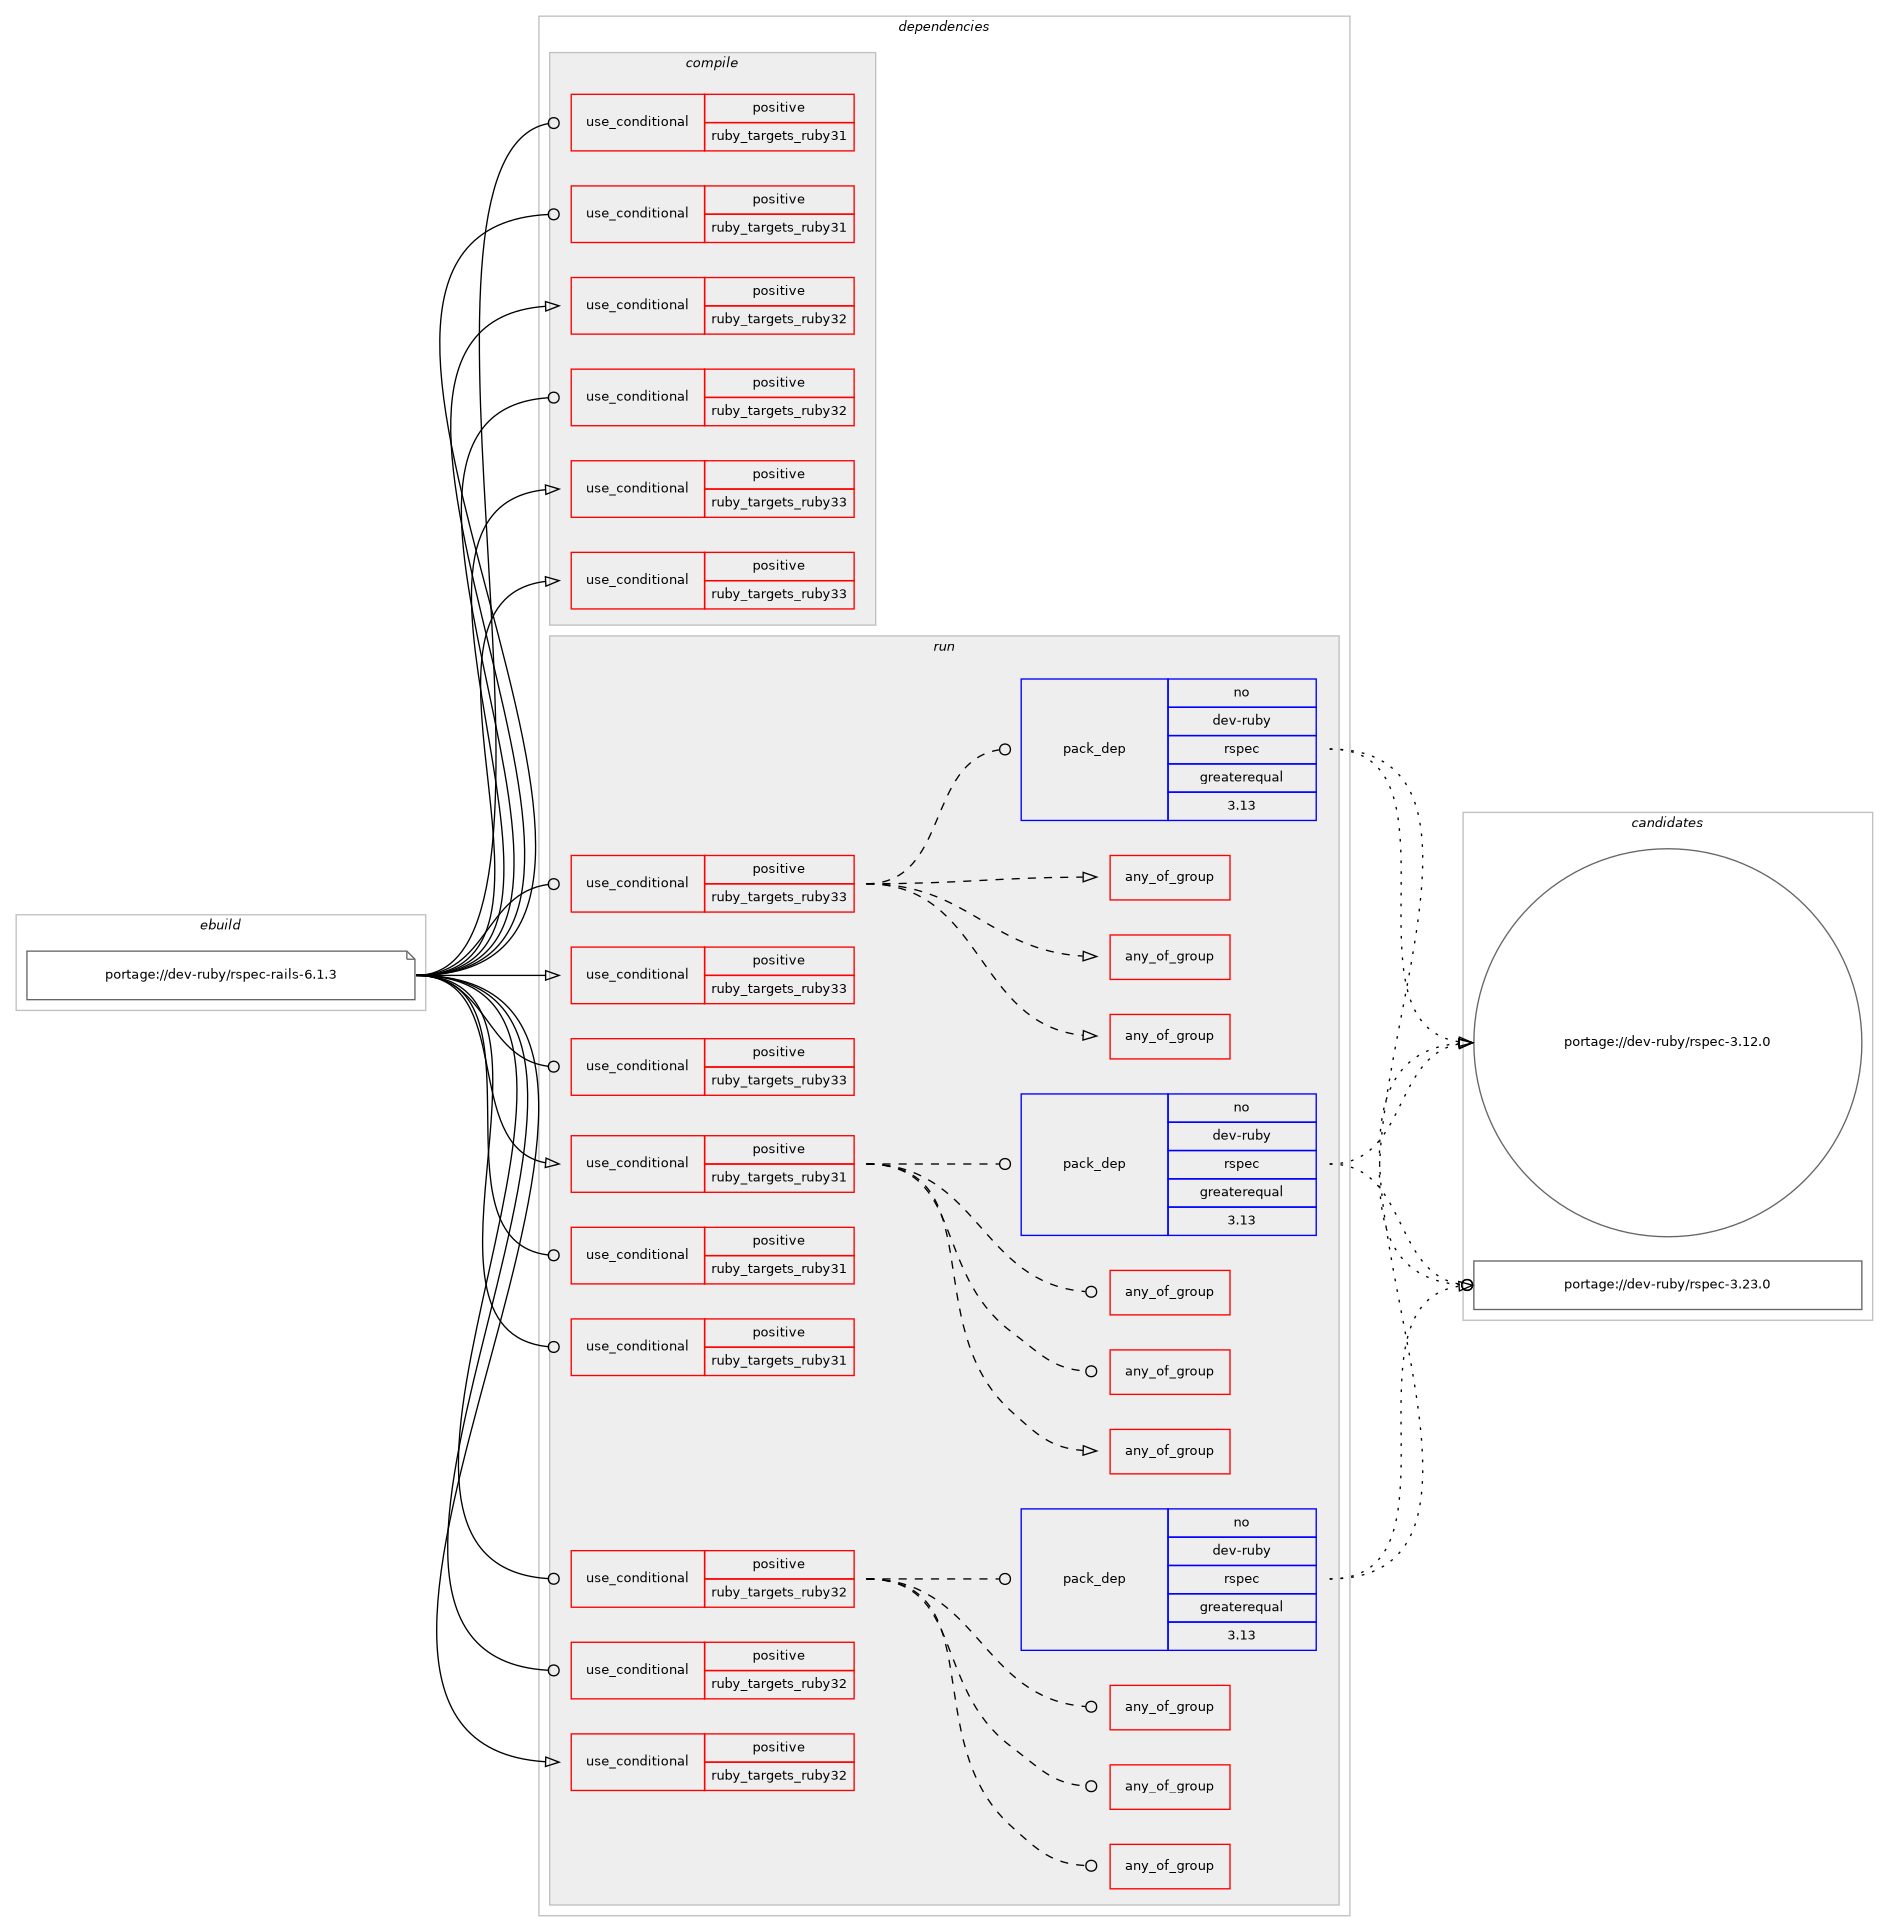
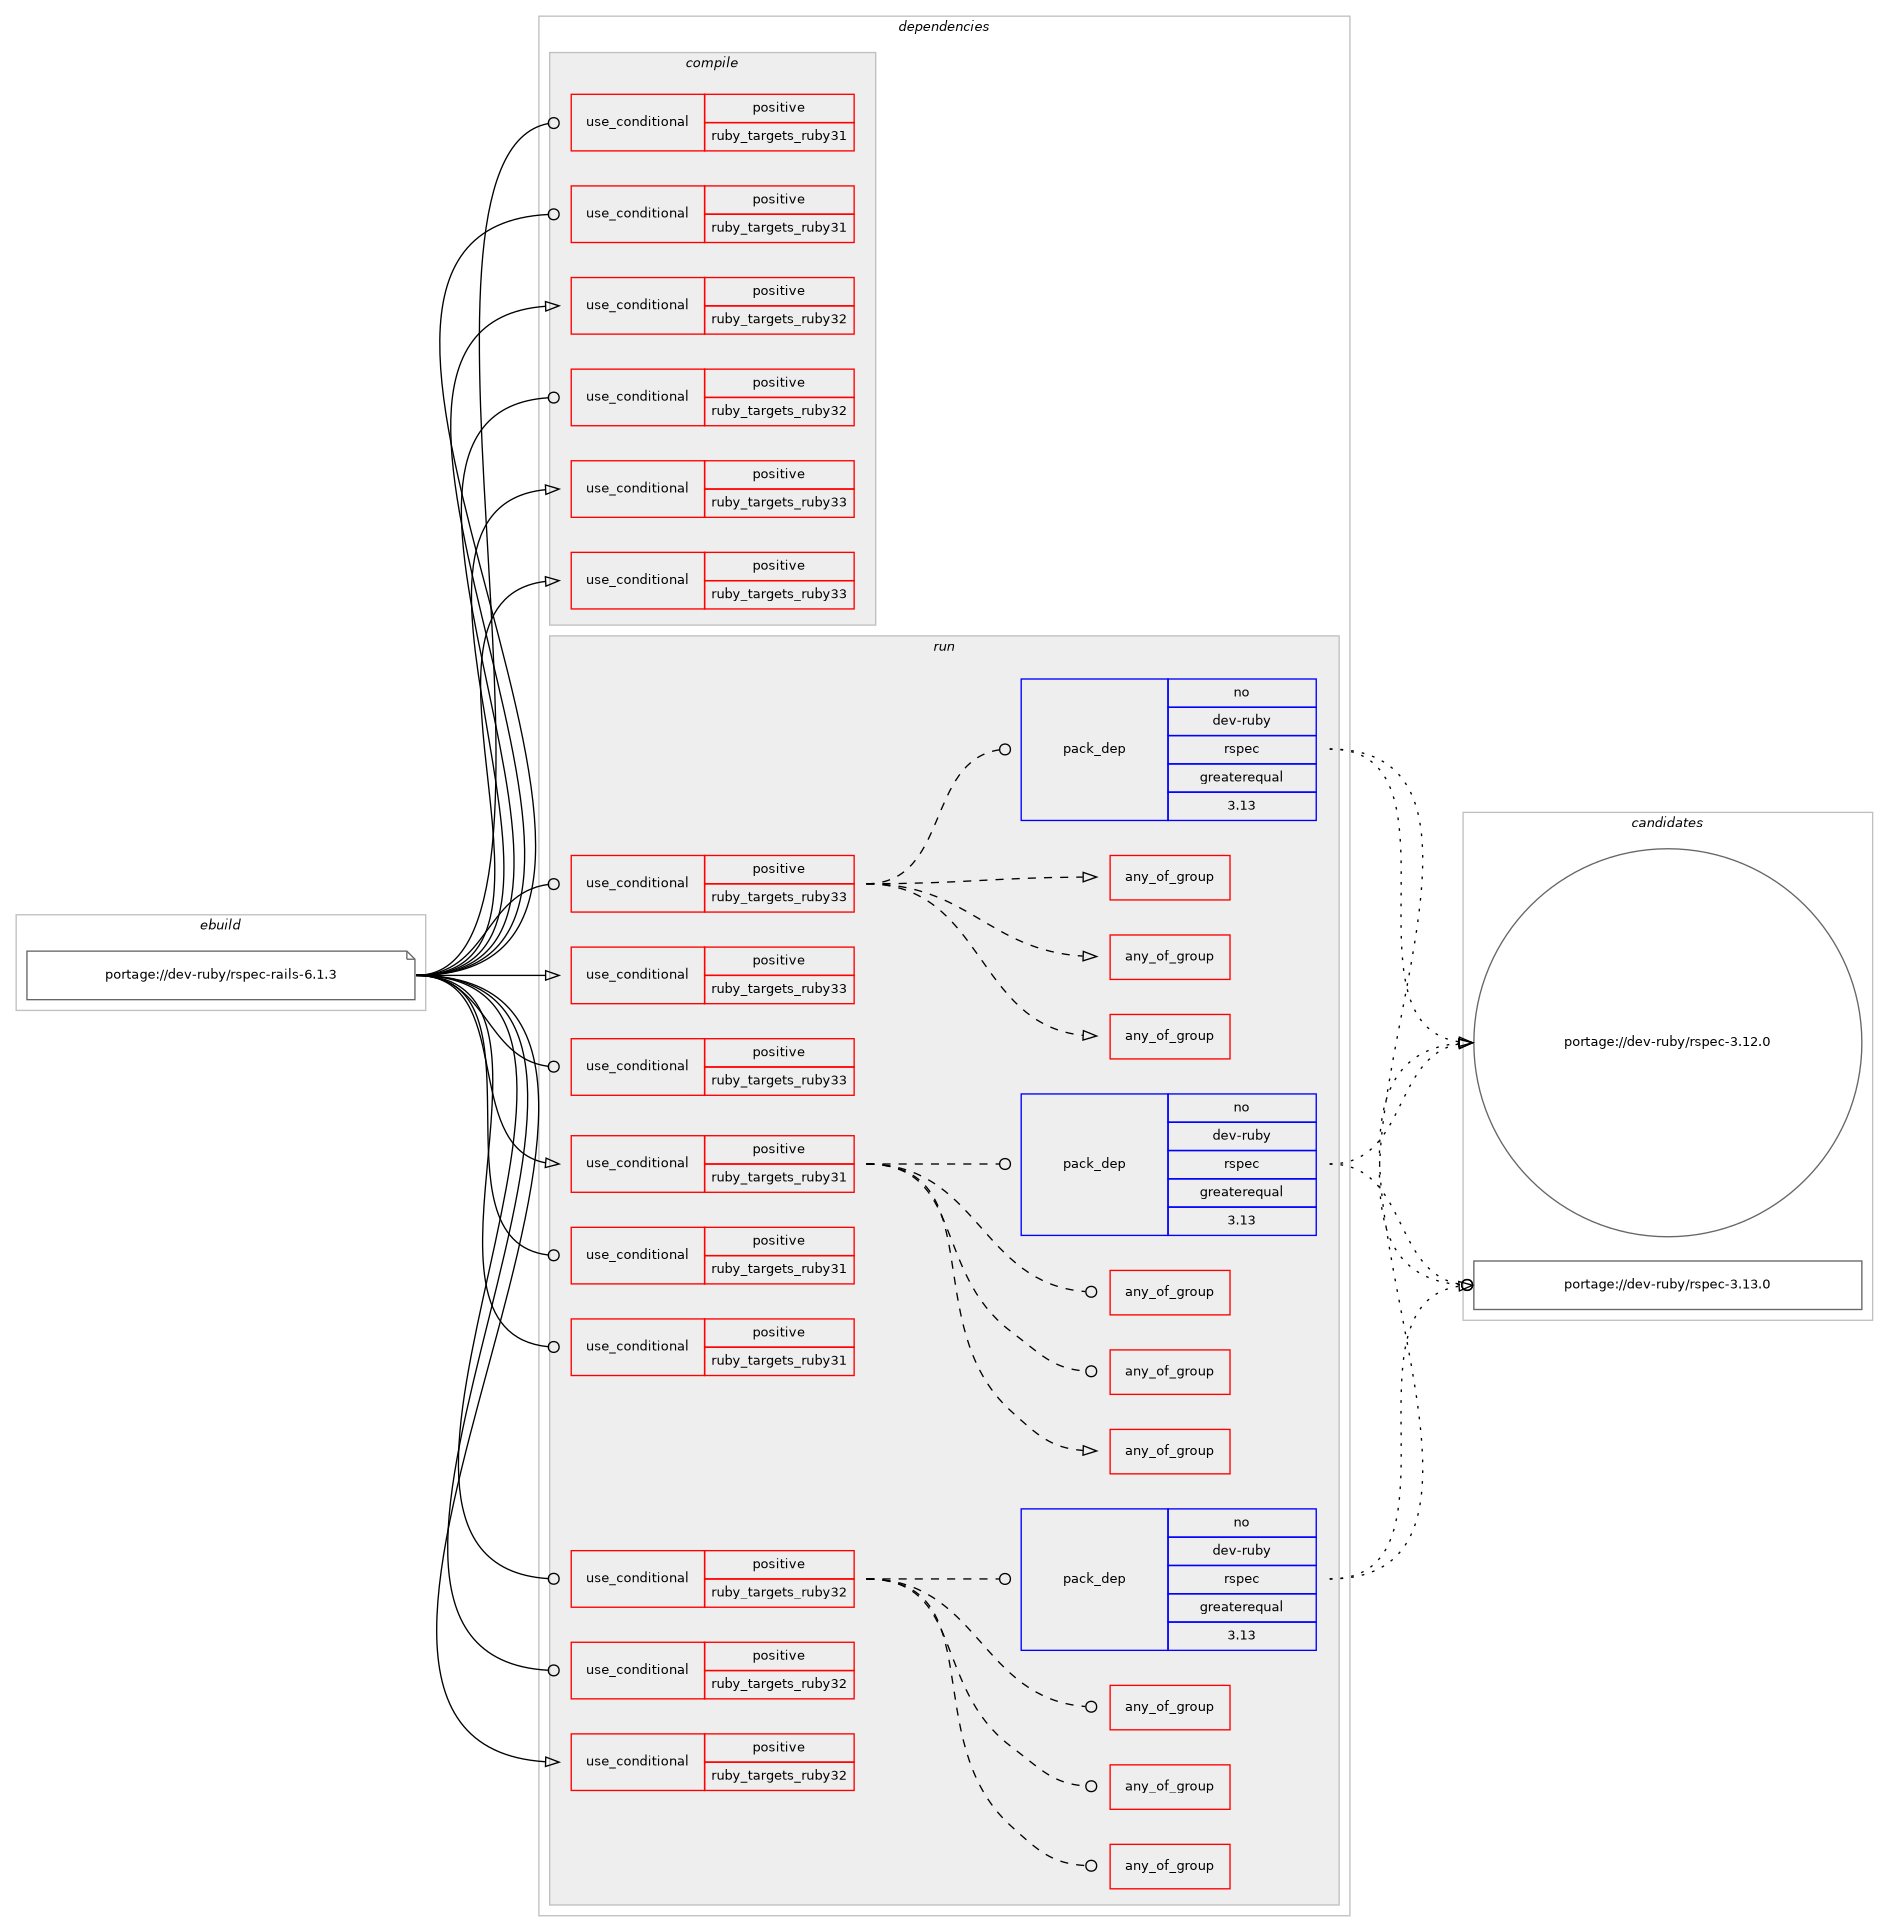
(1668, 1285) -> (1668, 1285)
